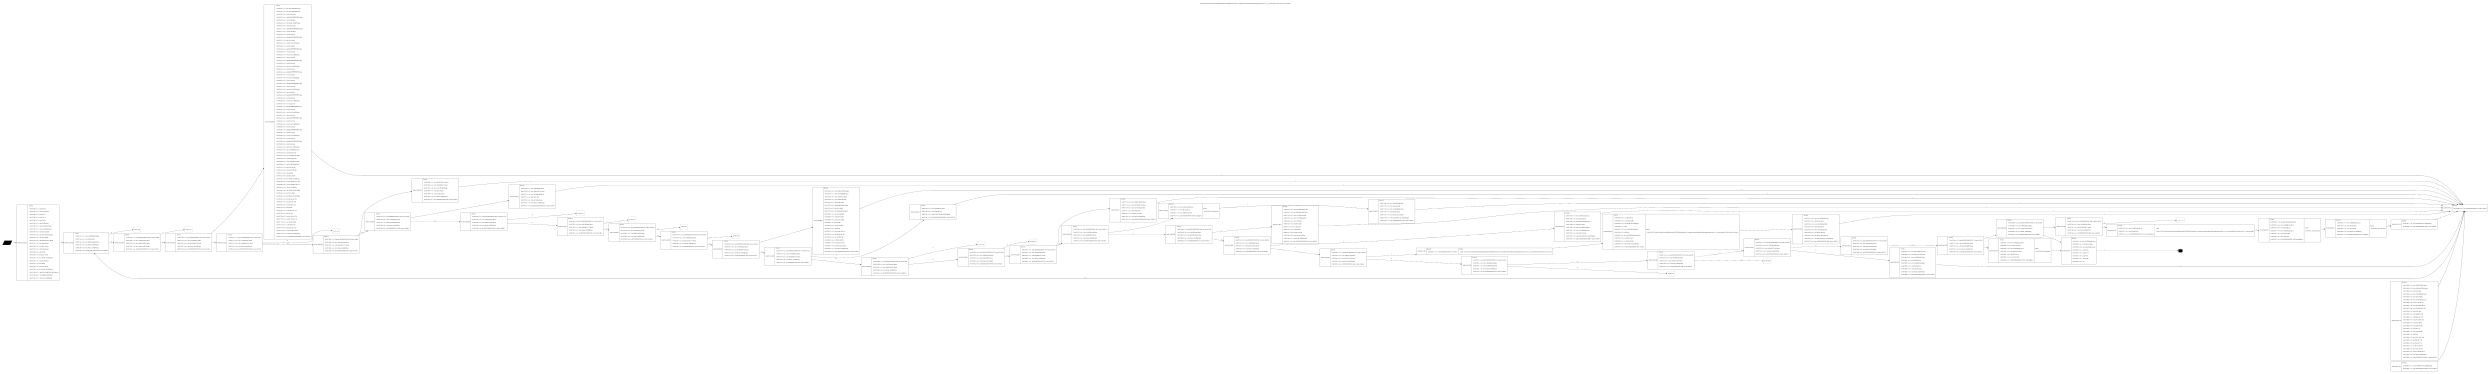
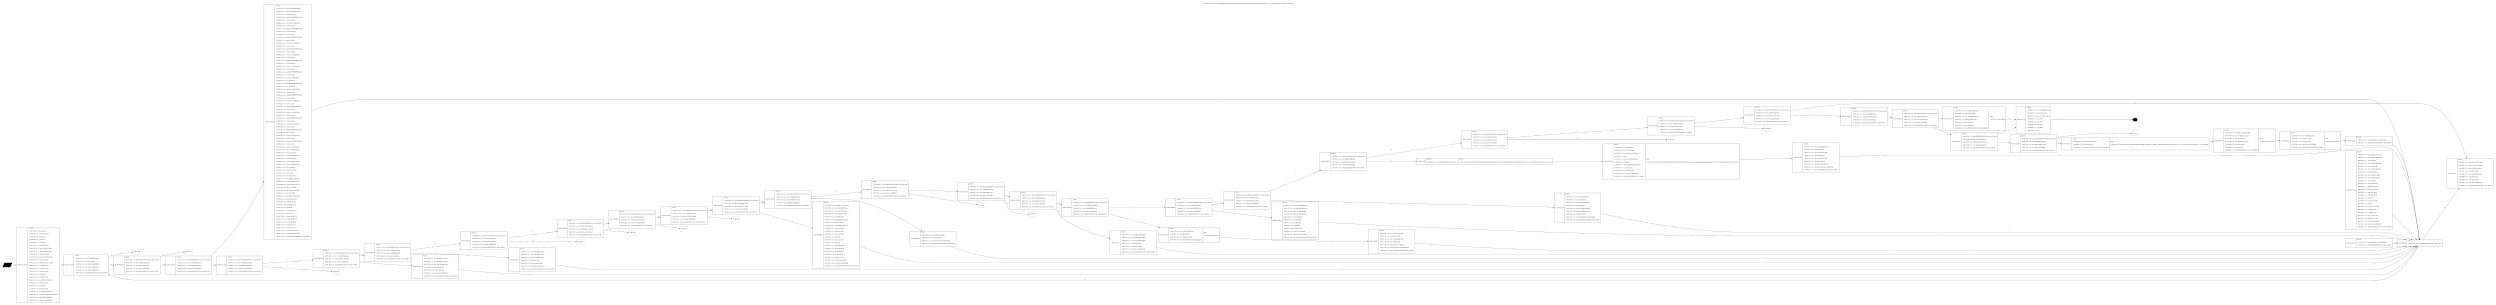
(2214, 267) -> (2441, 214)
